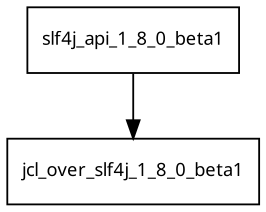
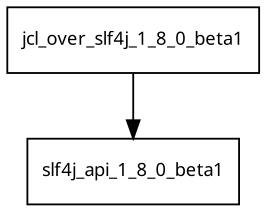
(133, 97) -> (133, 97)
